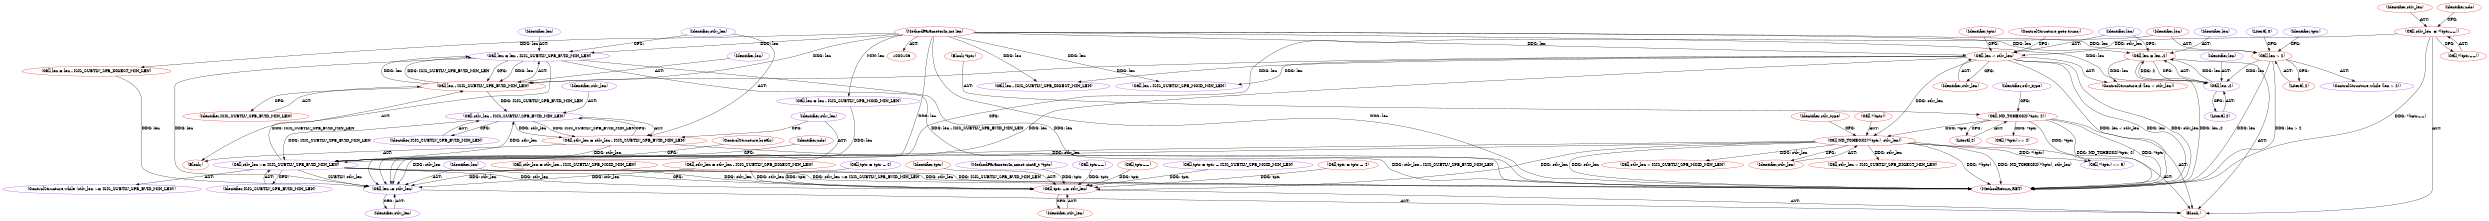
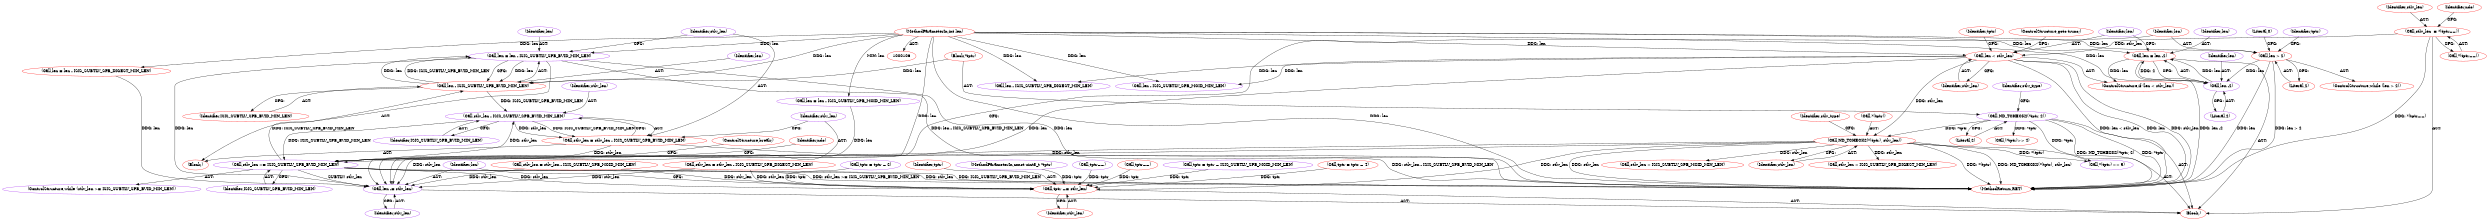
(1248, 63) -> (741, 80)
(2367, 86) -> (2367, 86)
(2017, 116) -> (2017, 116)
